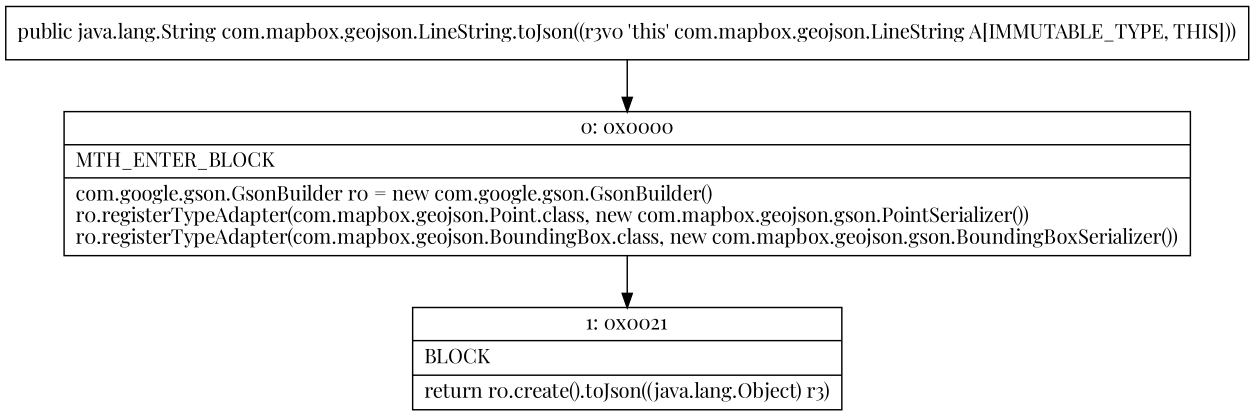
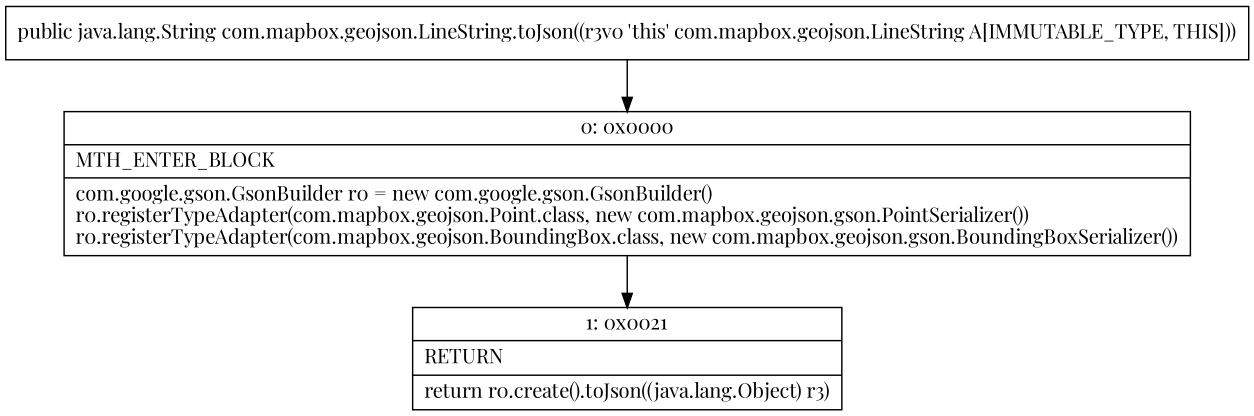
(457, 357) -> (464, 357)
